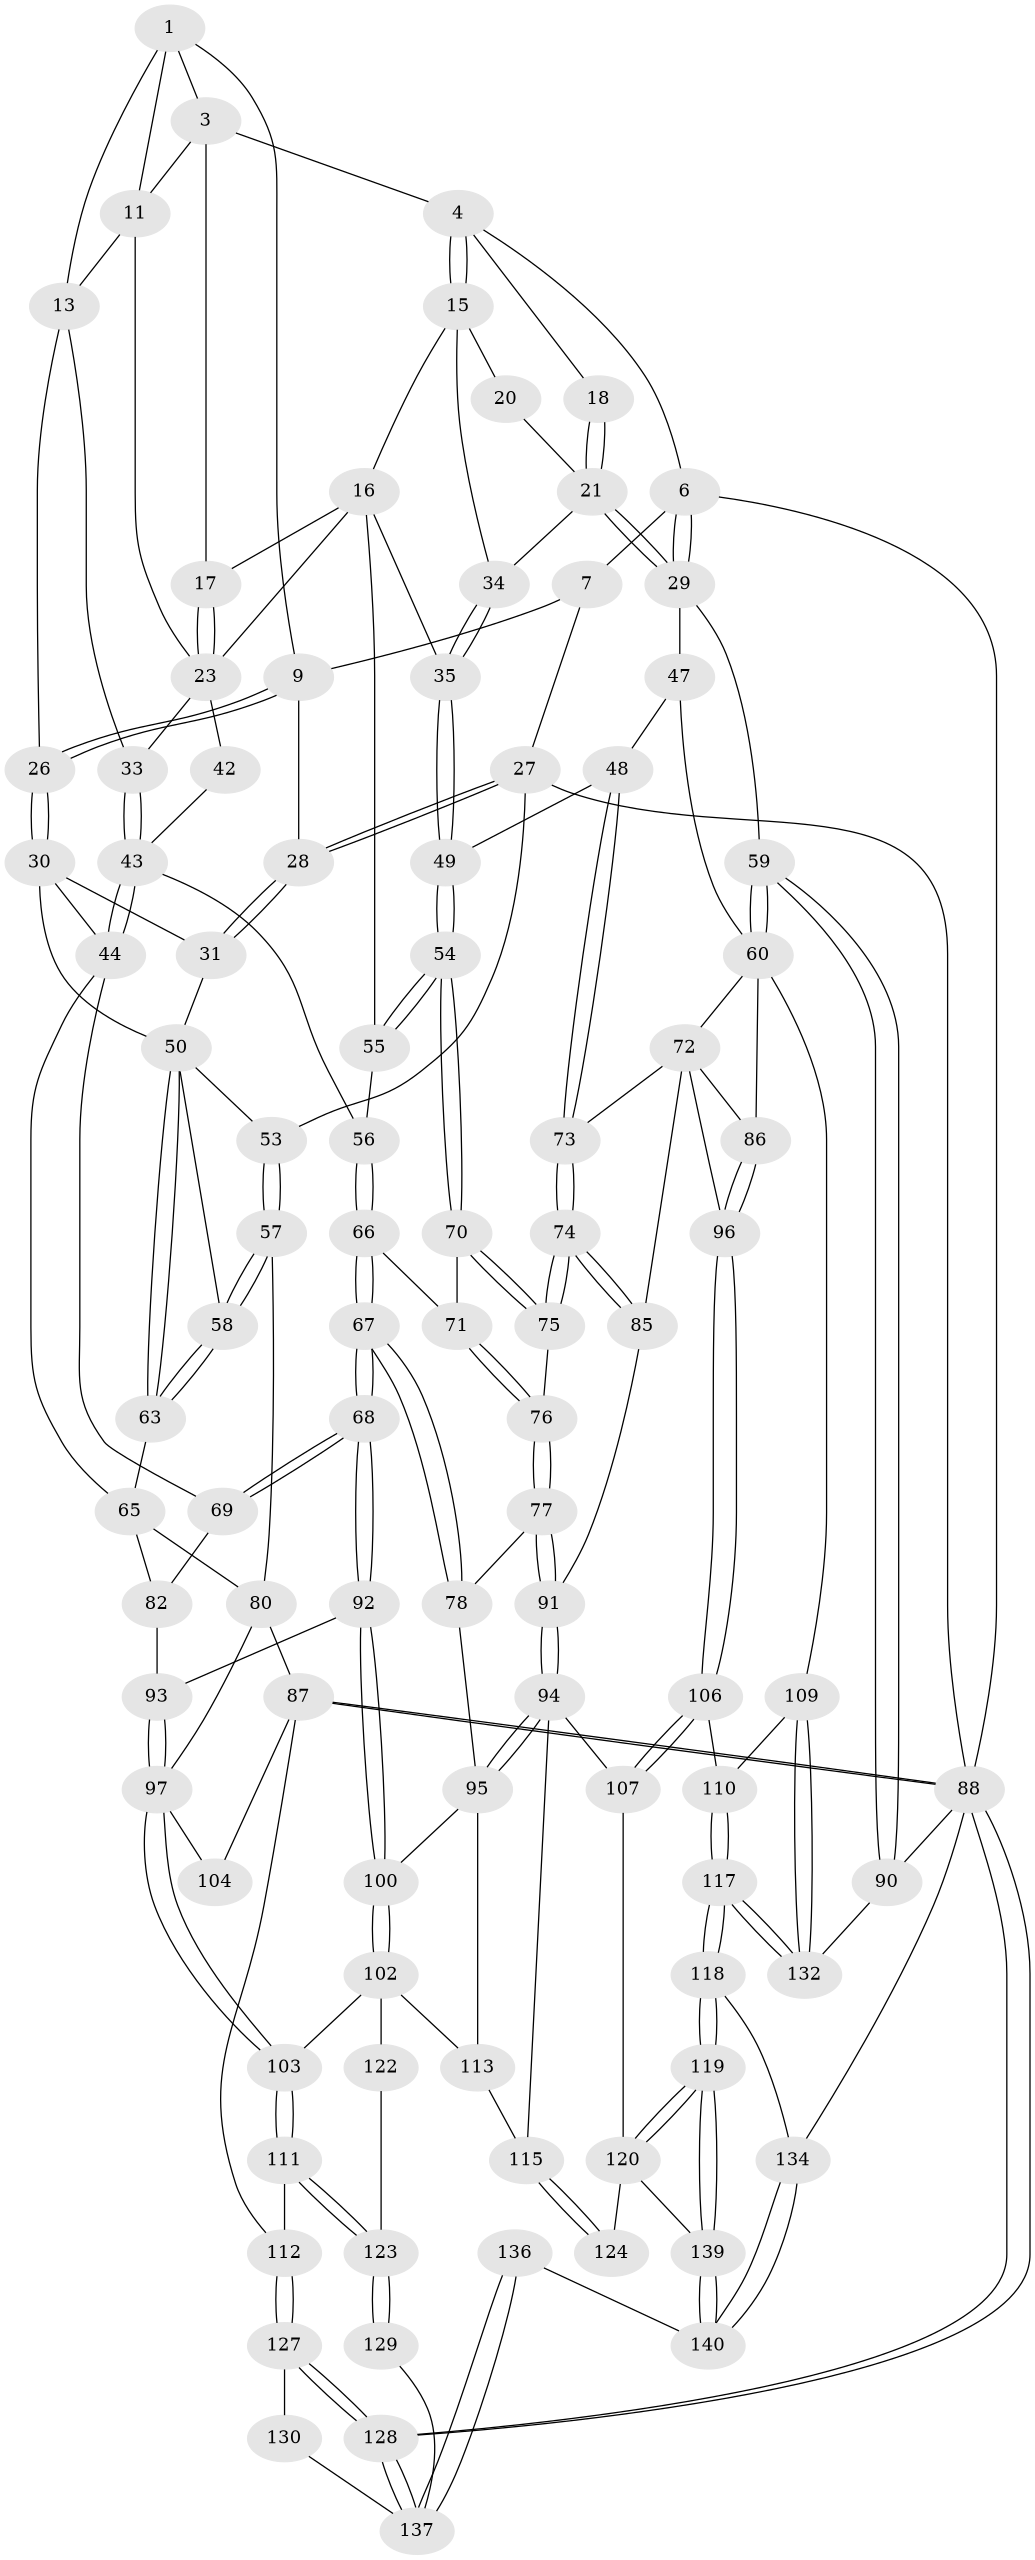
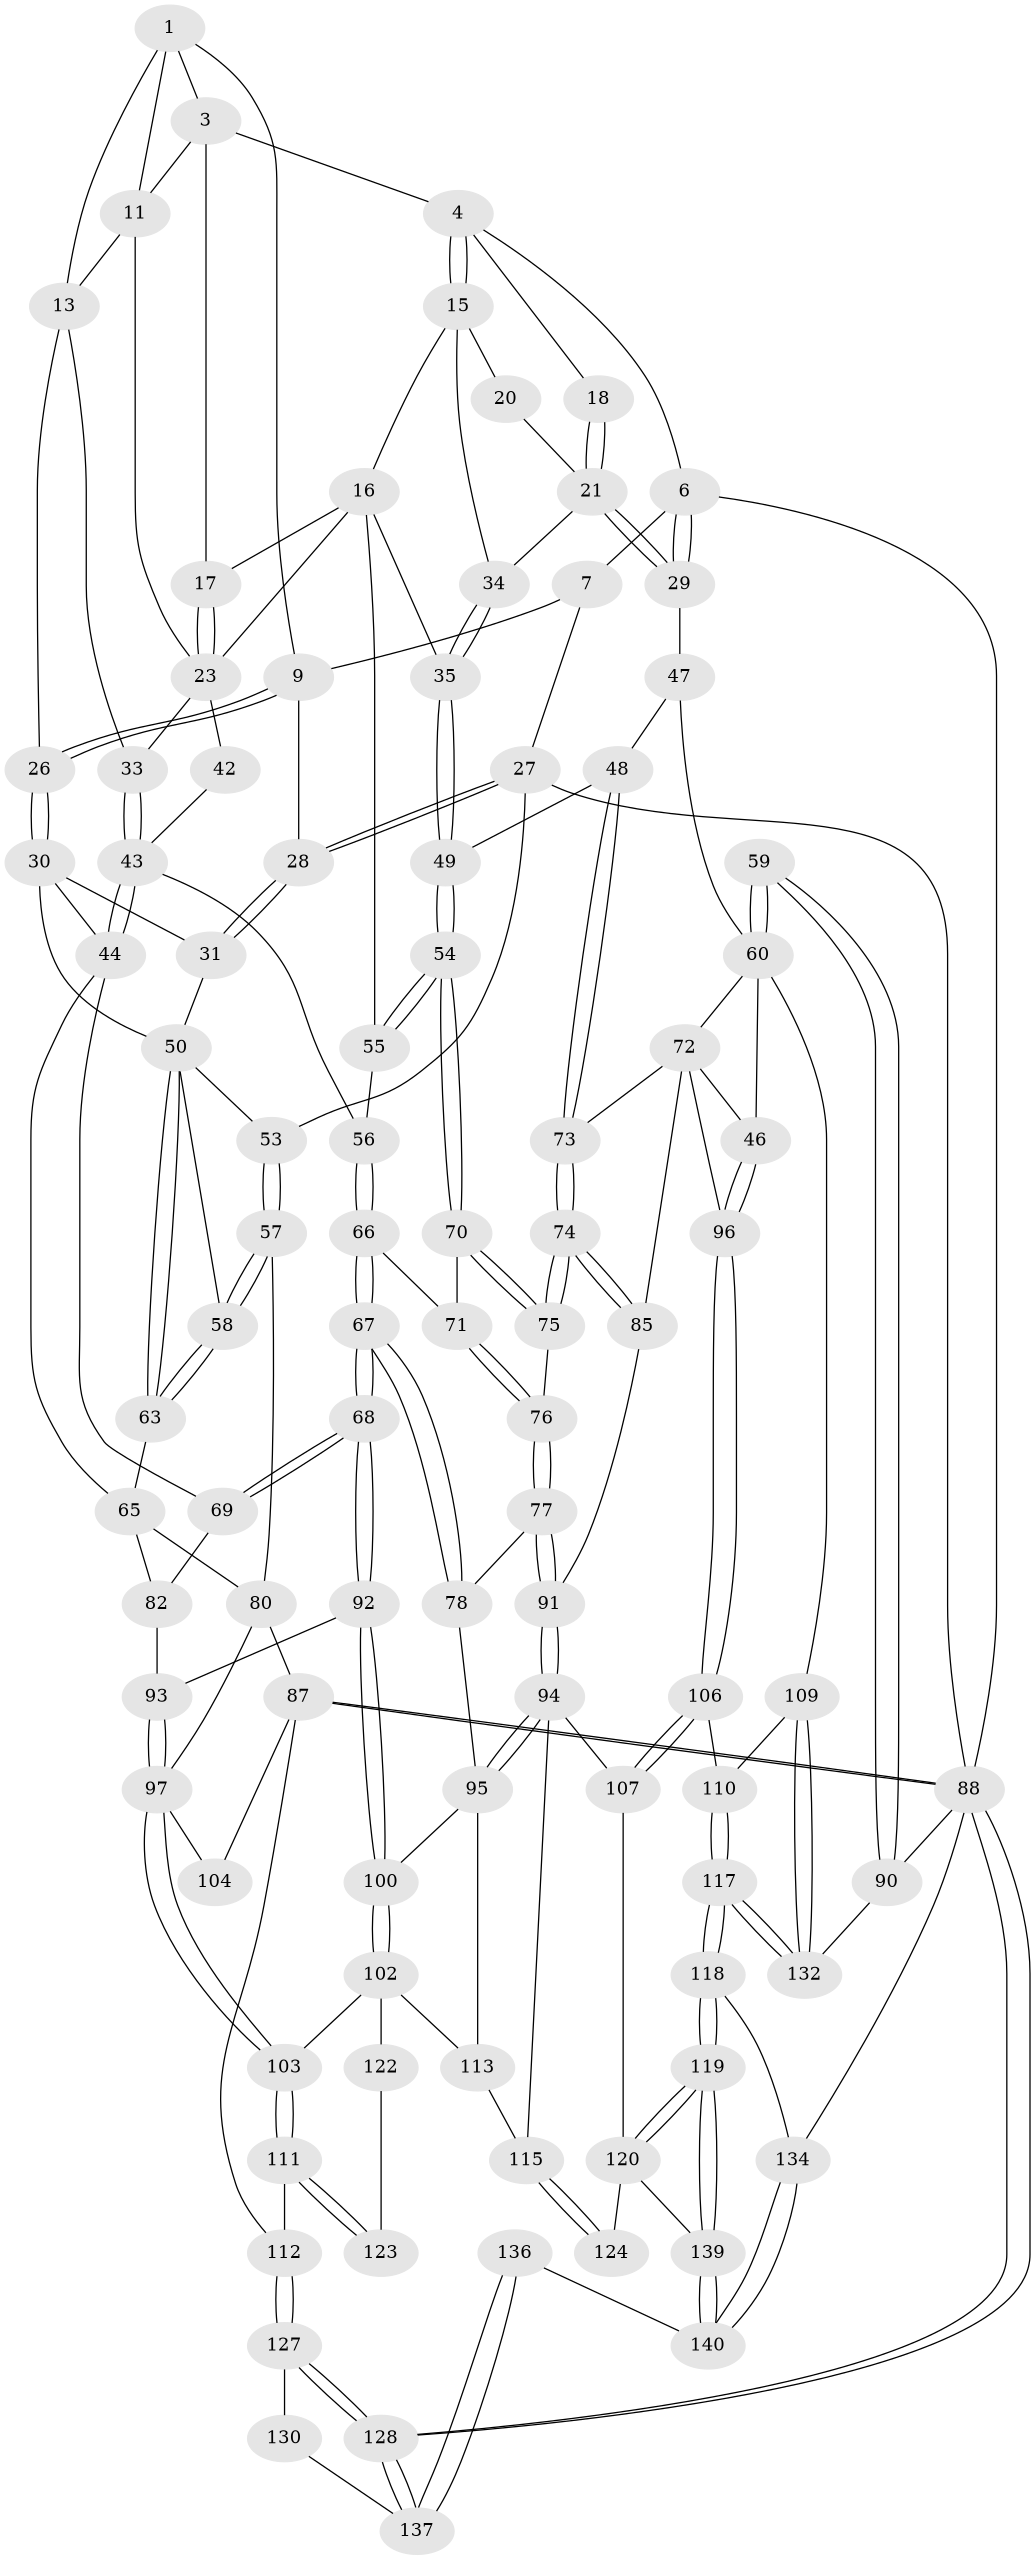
(745, 717) -> none
(756, 1141) -> (756, 1141)
(381, 2346) -> none
